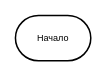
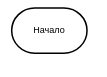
(53, 38) -> (49, 30)
